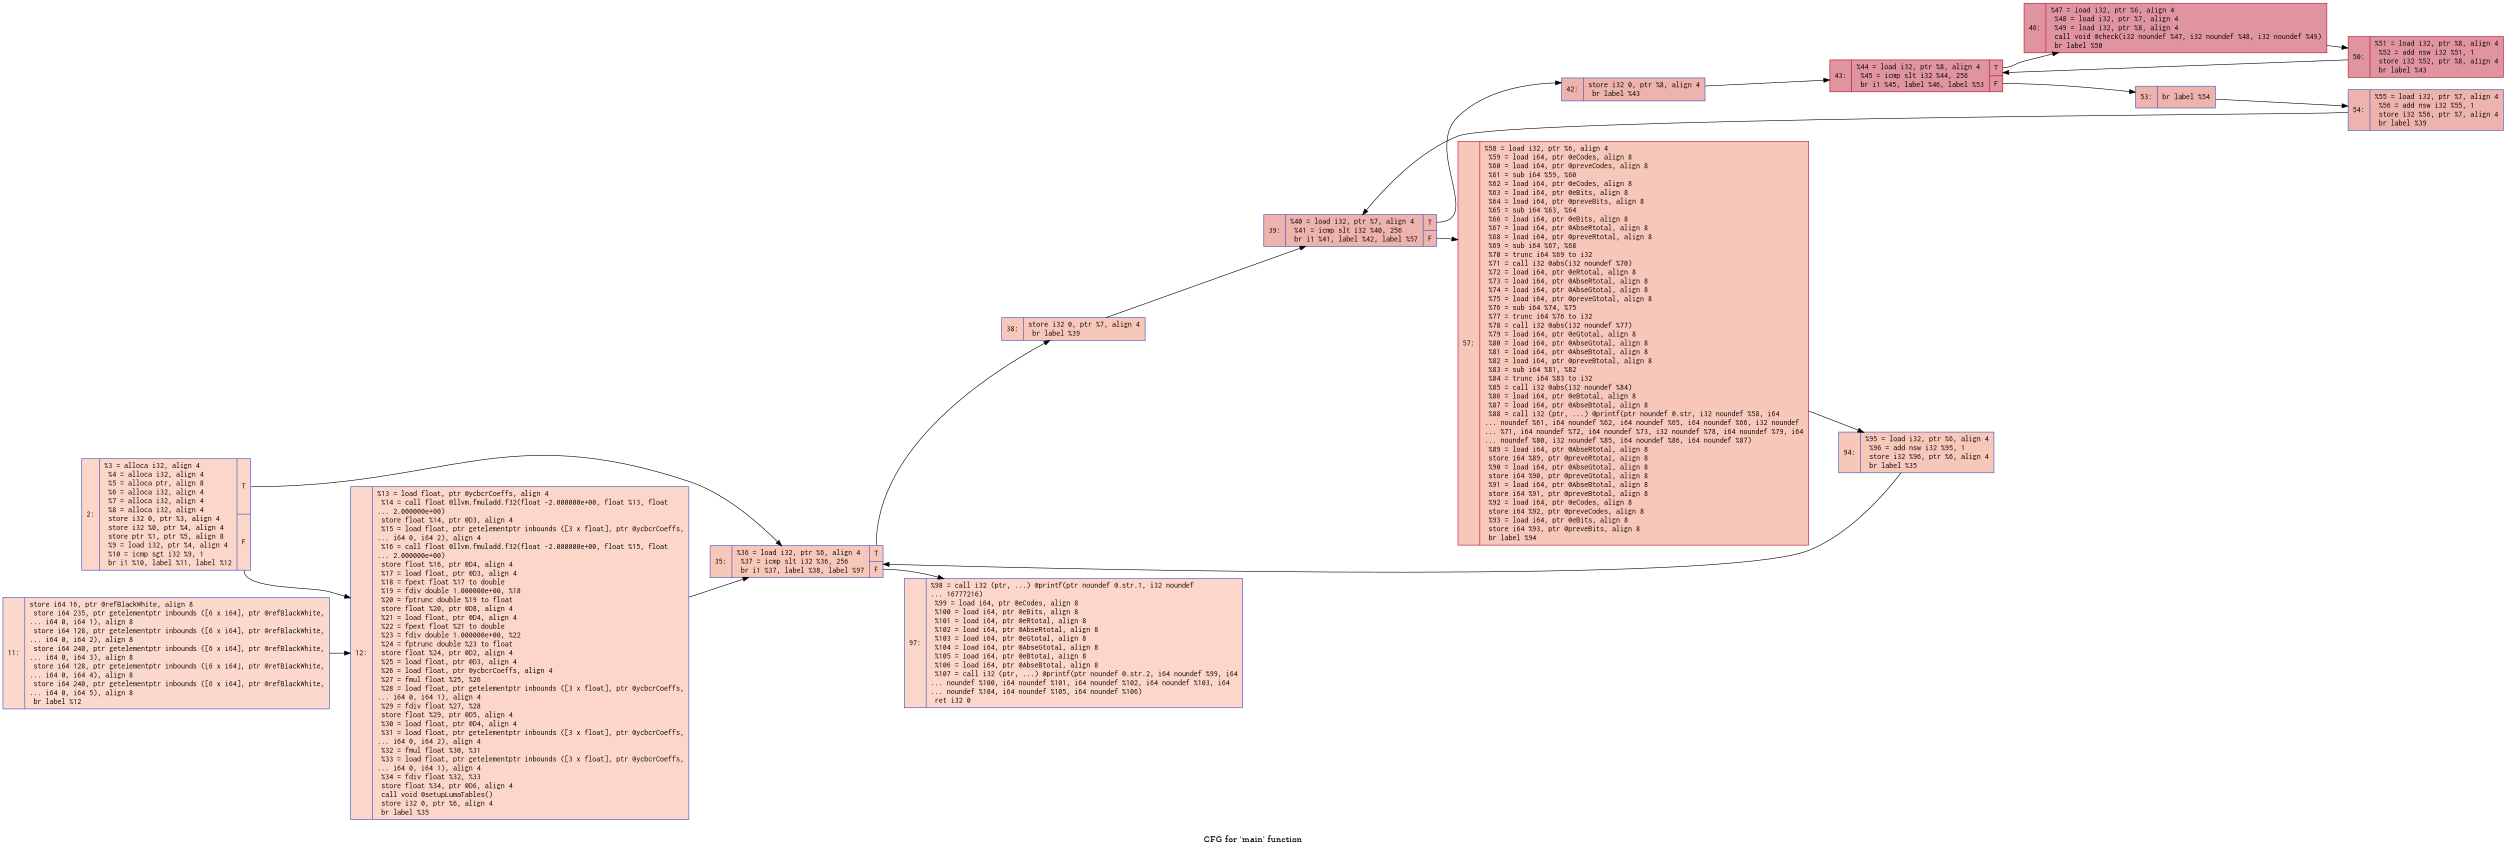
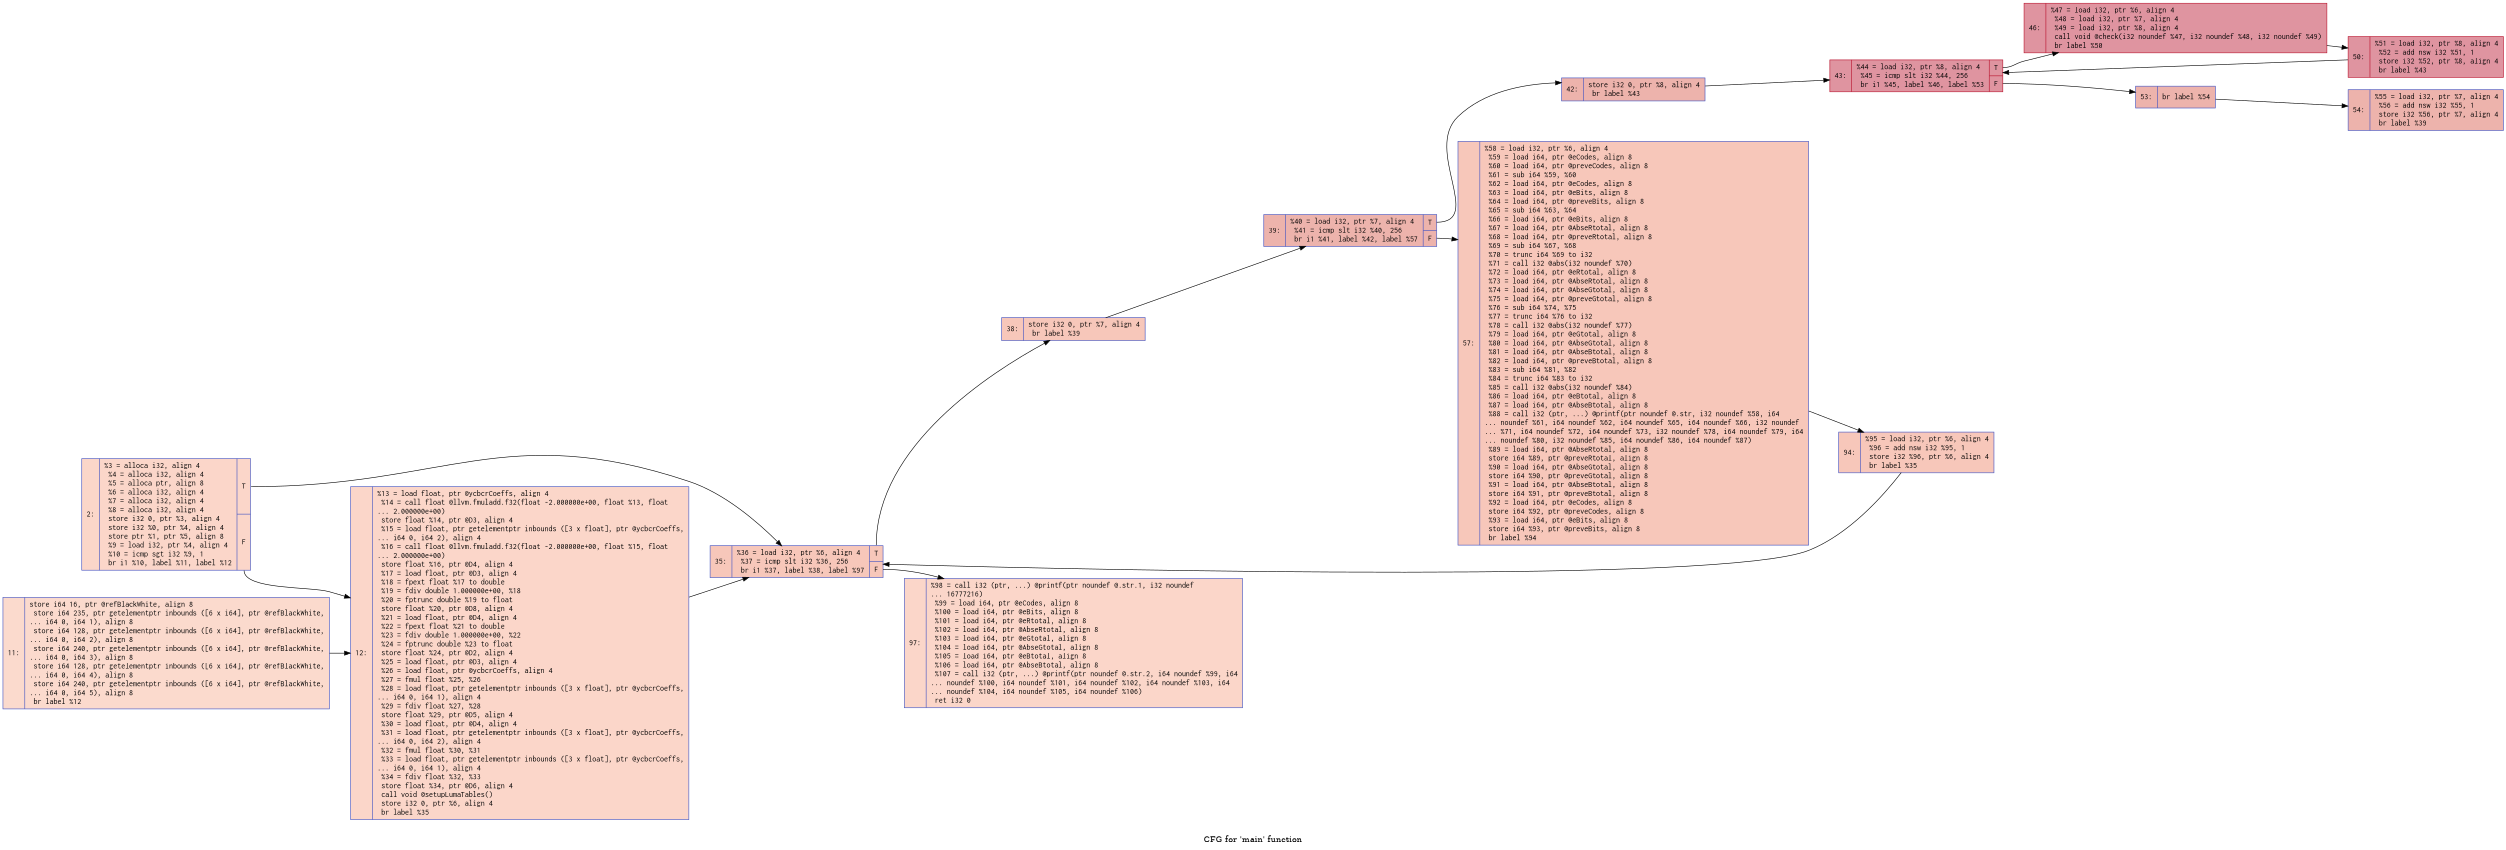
(1843, 119) -> none
(1633, 343) -> (1633, 343)
